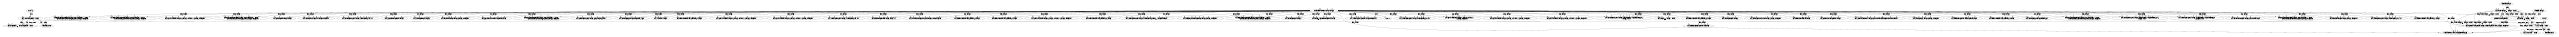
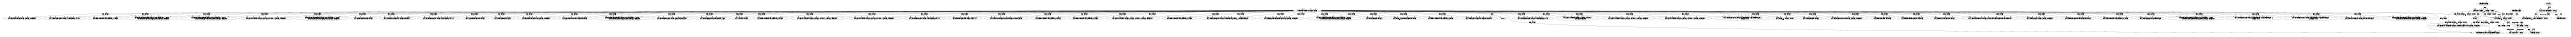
(2501, 18) -> (2475, 18)
(2544, 18) -> none
(1286, 22) -> none
(1699, 22) -> (1613, 12)
